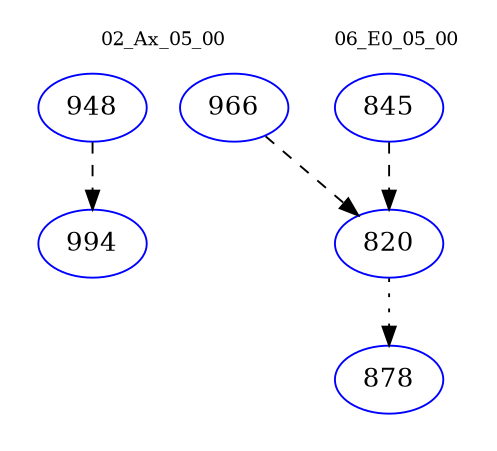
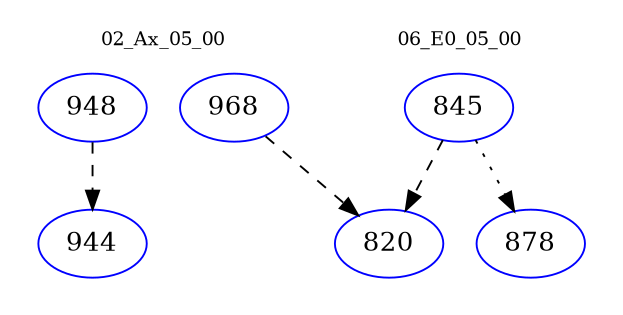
(234, 108) -> (234, 108)
(93, 244) -> (93, 244)
(389, 302) -> (490, 167)
